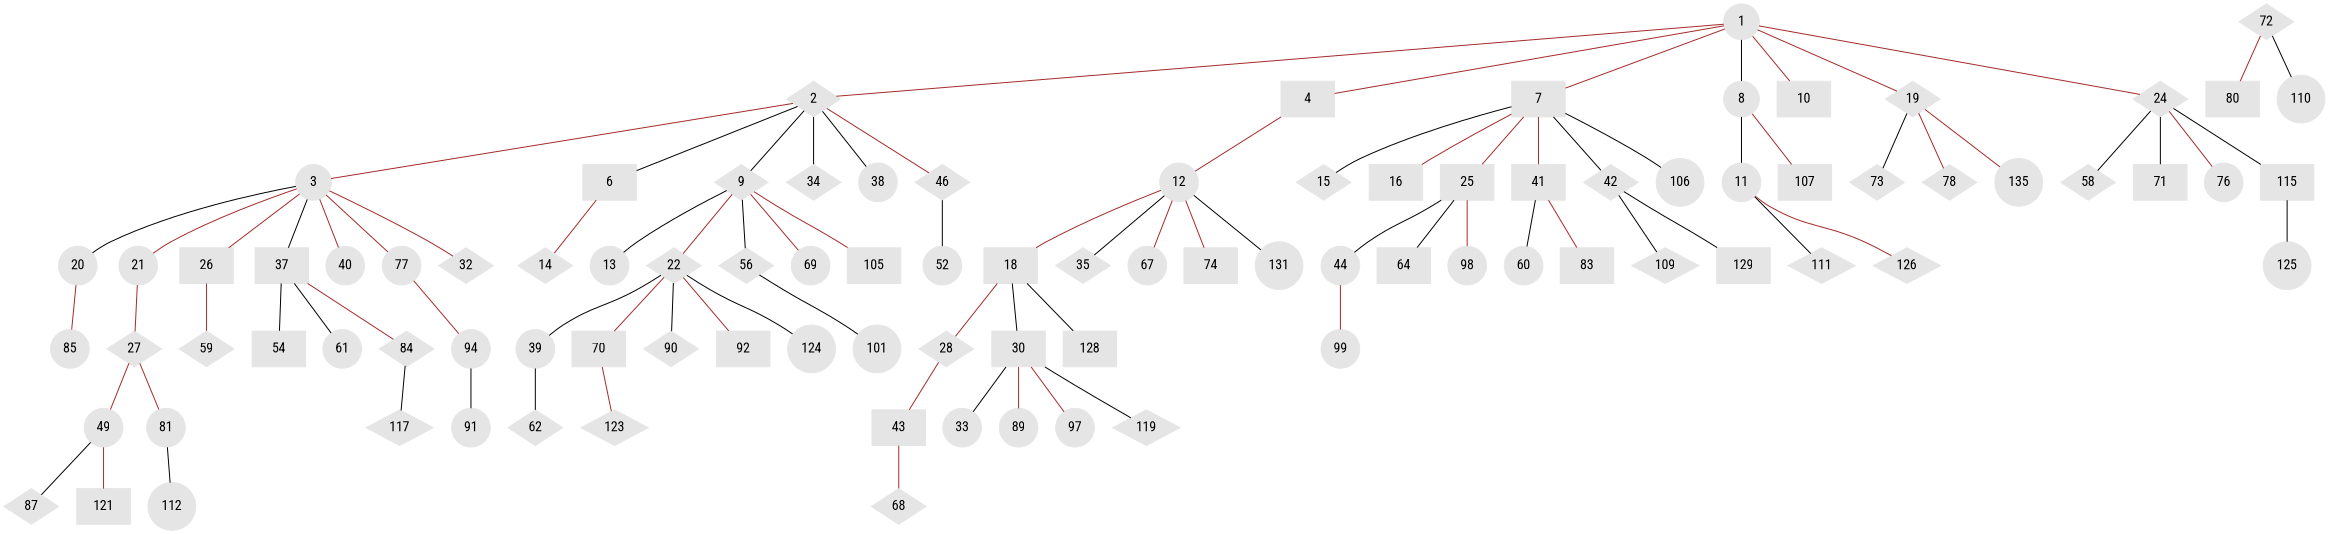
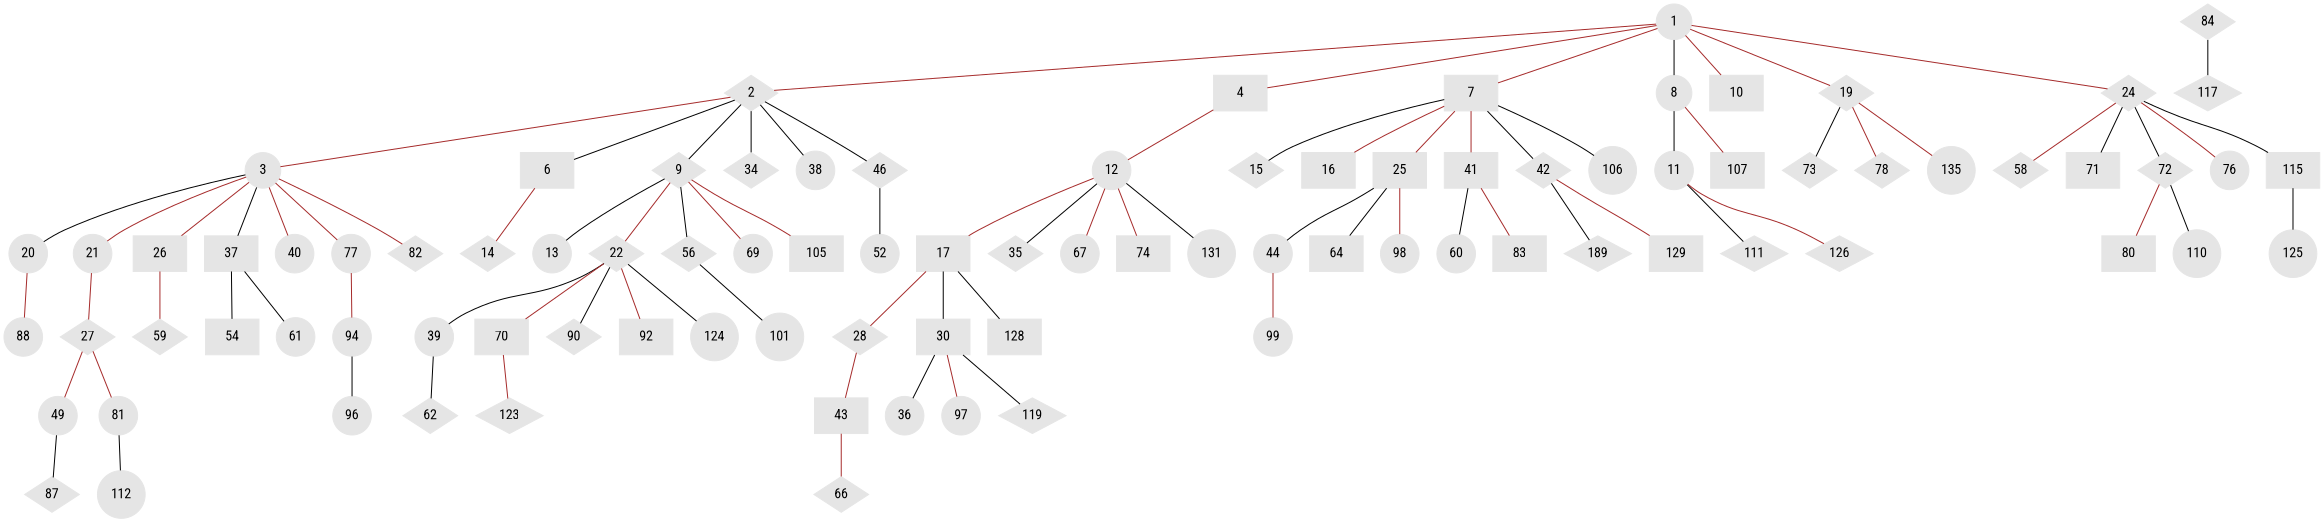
none -> (2147, 132)
(878, 141) -> (816, 131)
(2124, 141) -> (2075, 132)
(1670, 220) -> (1603, 208)
(466, 266) -> (415, 254)
(1011, 266) -> (943, 254)
(1665, 266) -> (1598, 254)
(351, 311) -> none
(70, 349) -> (23, 337)
(471, 428) -> (352, 416)
(962, 428) -> (905, 416)
(1019, 428) -> none
(104, 506) -> none
(899, 506) -> (841, 494)
